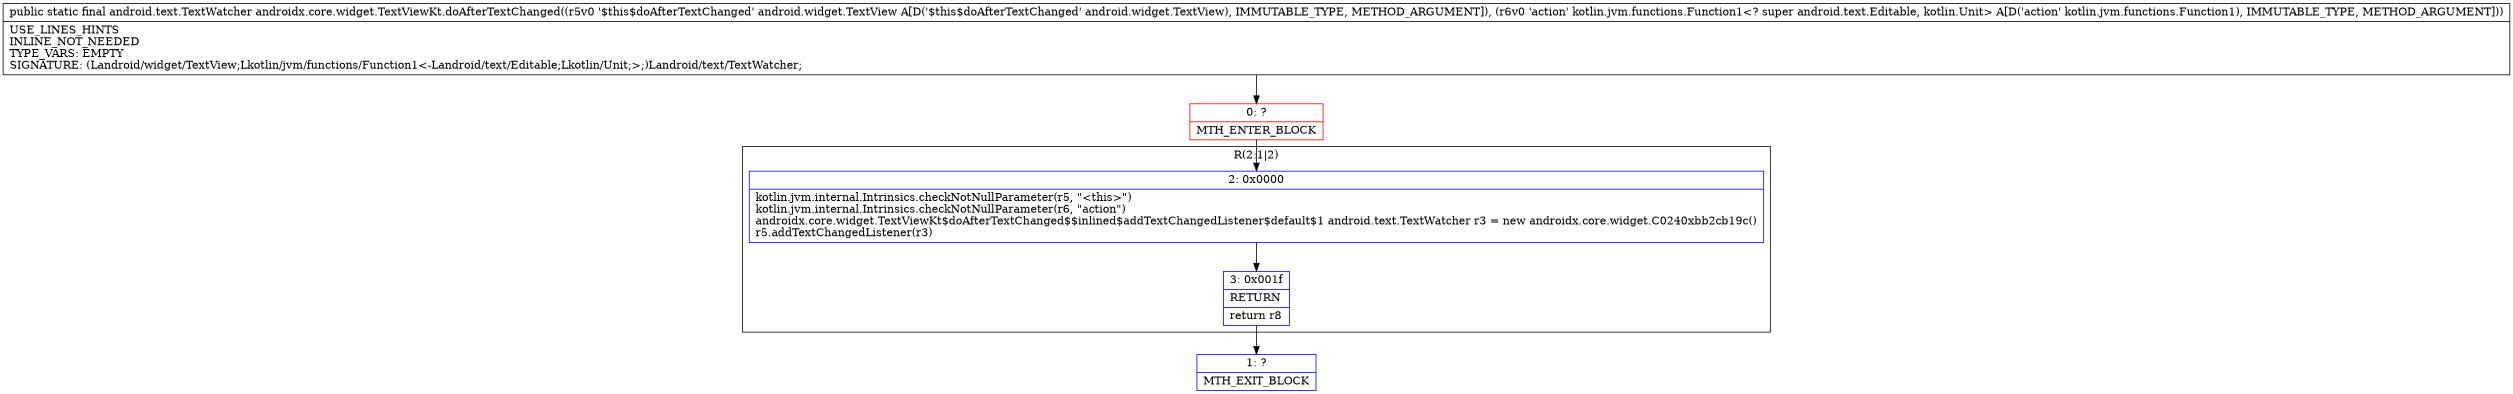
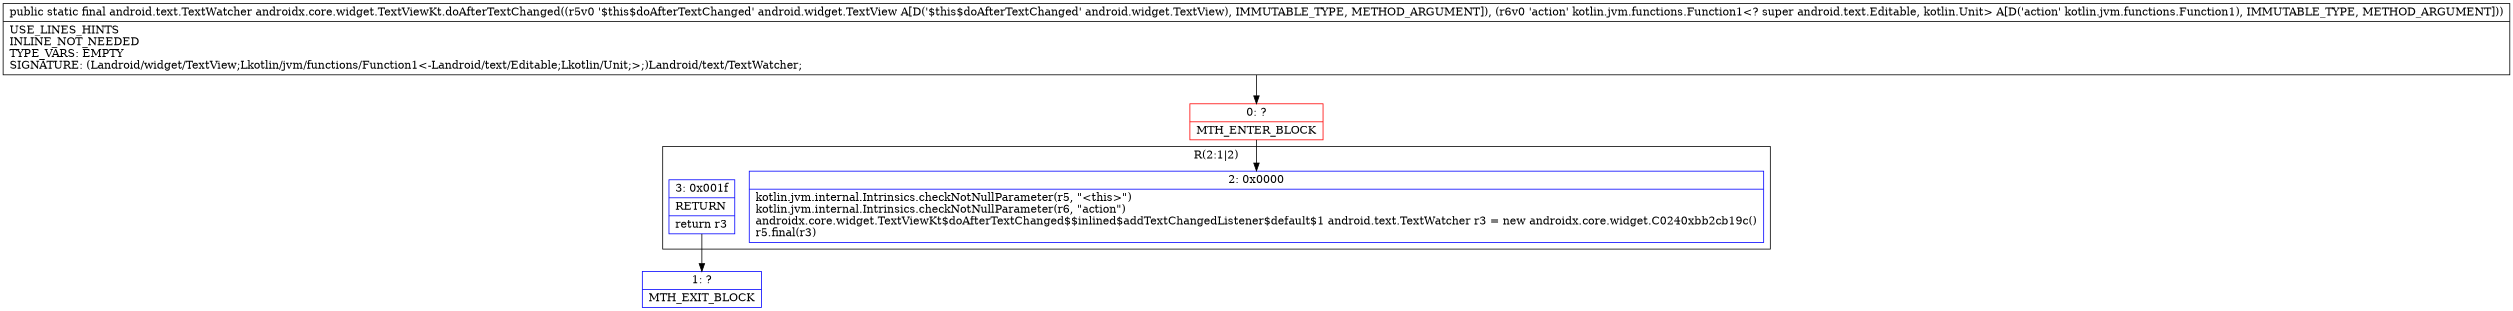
(844, 233) -> (786, 233)
(1256, 253) -> none
(1256, 316) -> (701, 224)
